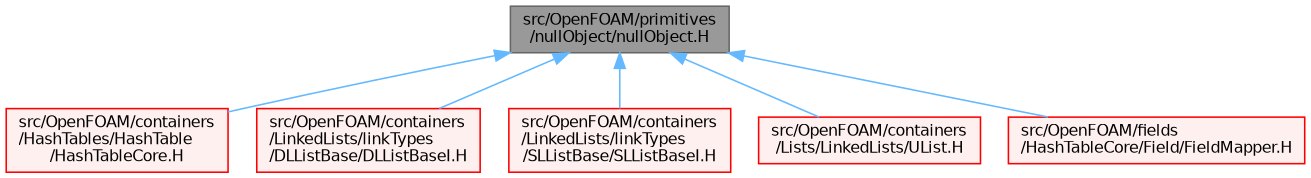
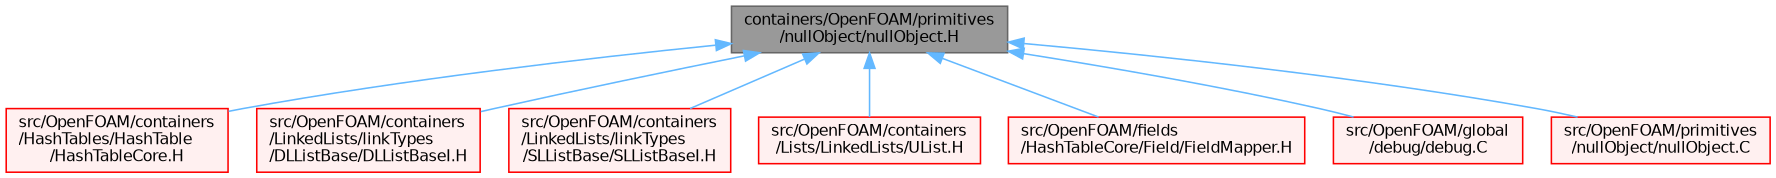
(620, 29) -> (870, 29)
none -> (1428, 140)
none -> (1661, 140)
